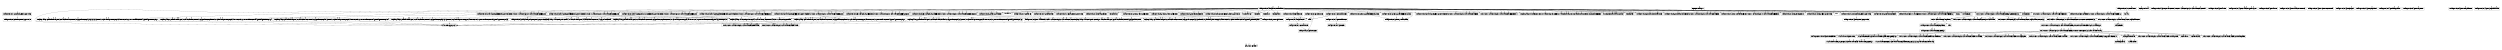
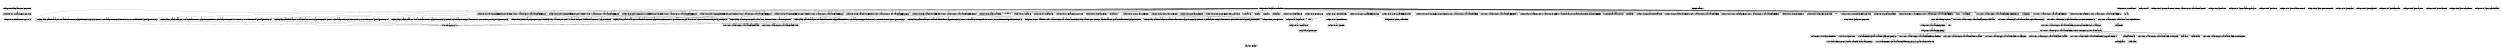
none -> (17, 9)
none -> (2437, 9)
